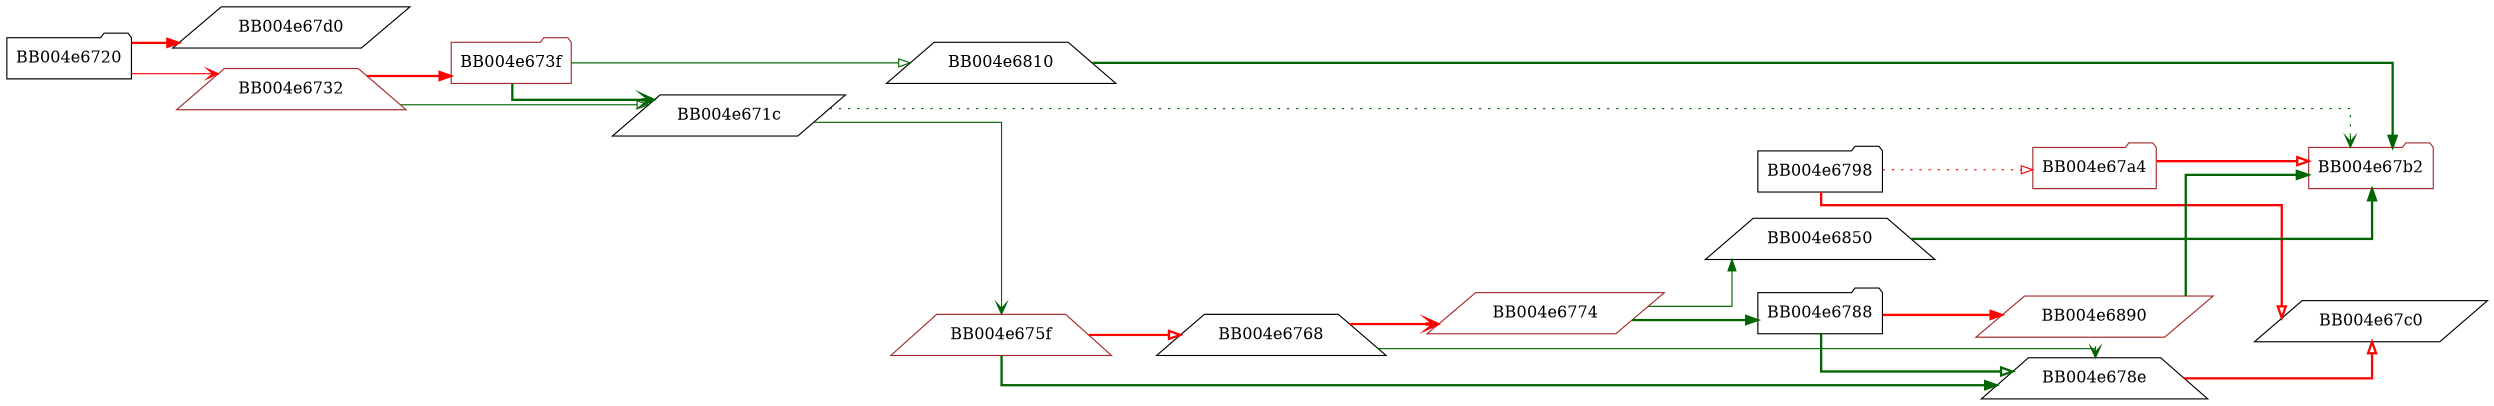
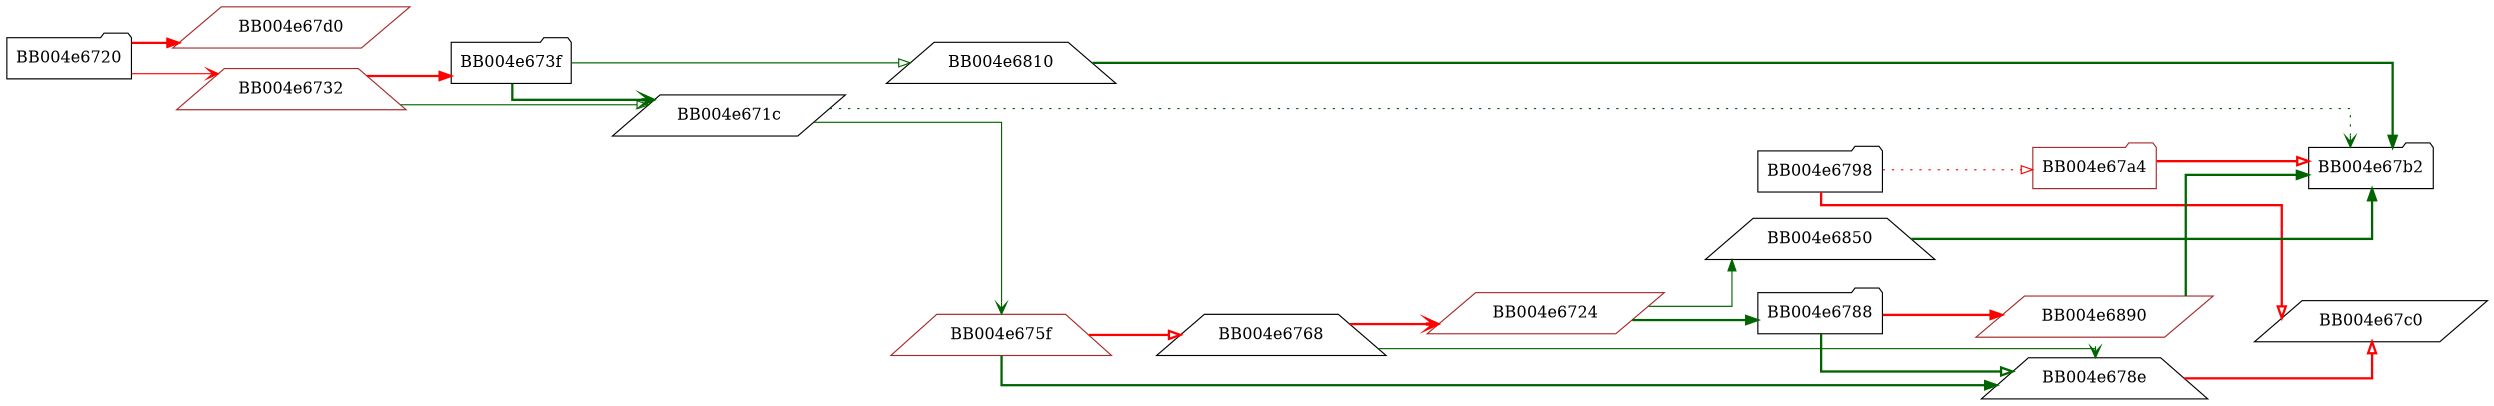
(291, 27) -> (291, 27)
(511, 63) -> (511, 63)
(2371, 168) -> (2371, 168)
(1546, 313) -> (1546, 313)
